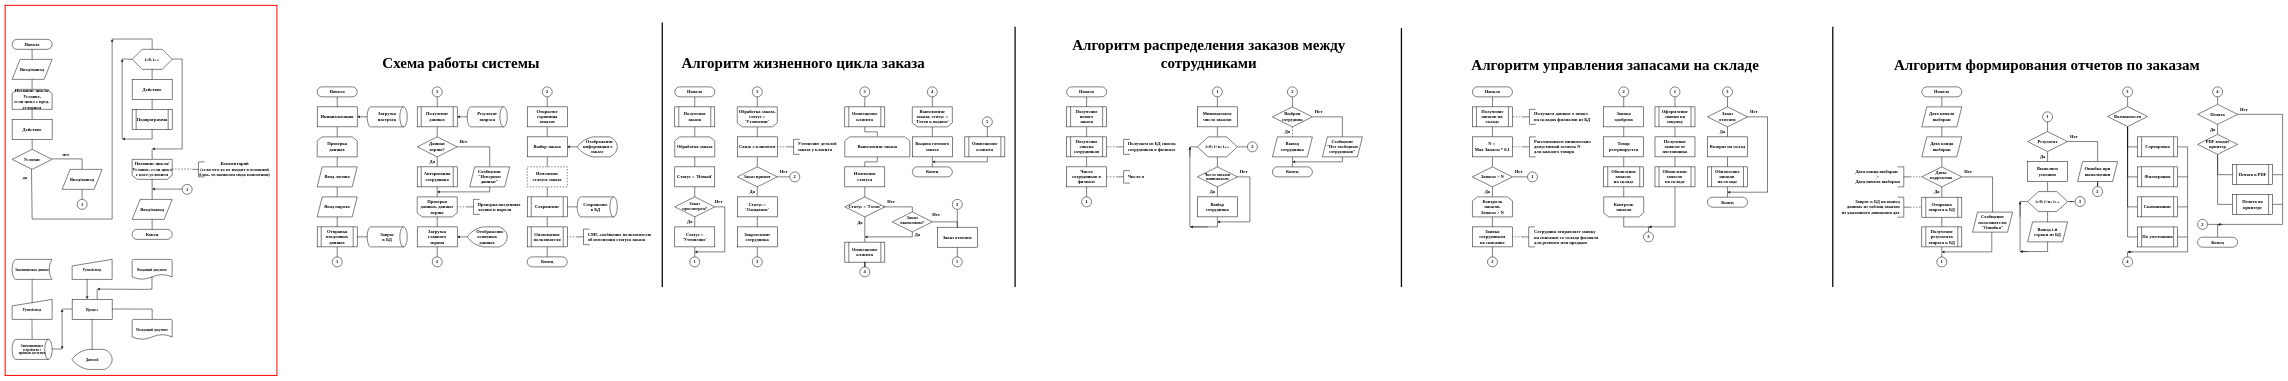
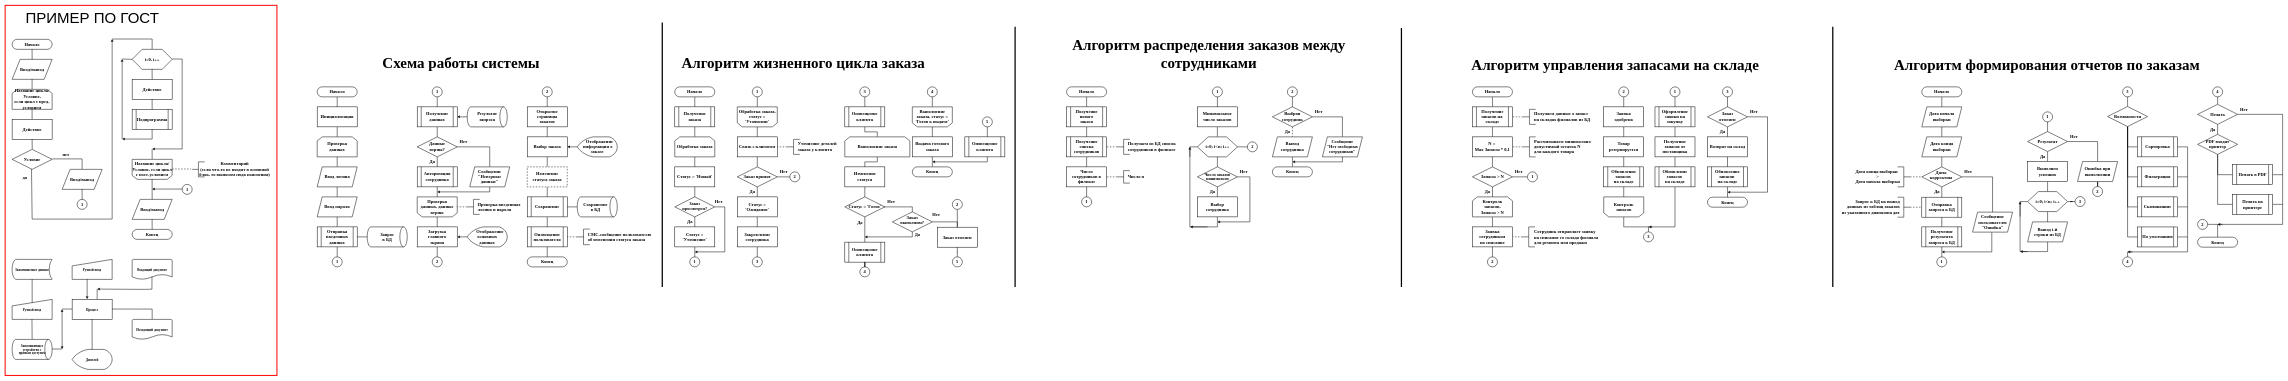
none -> (92, 18)
(364, 117) -> none
(387, 117) -> none
